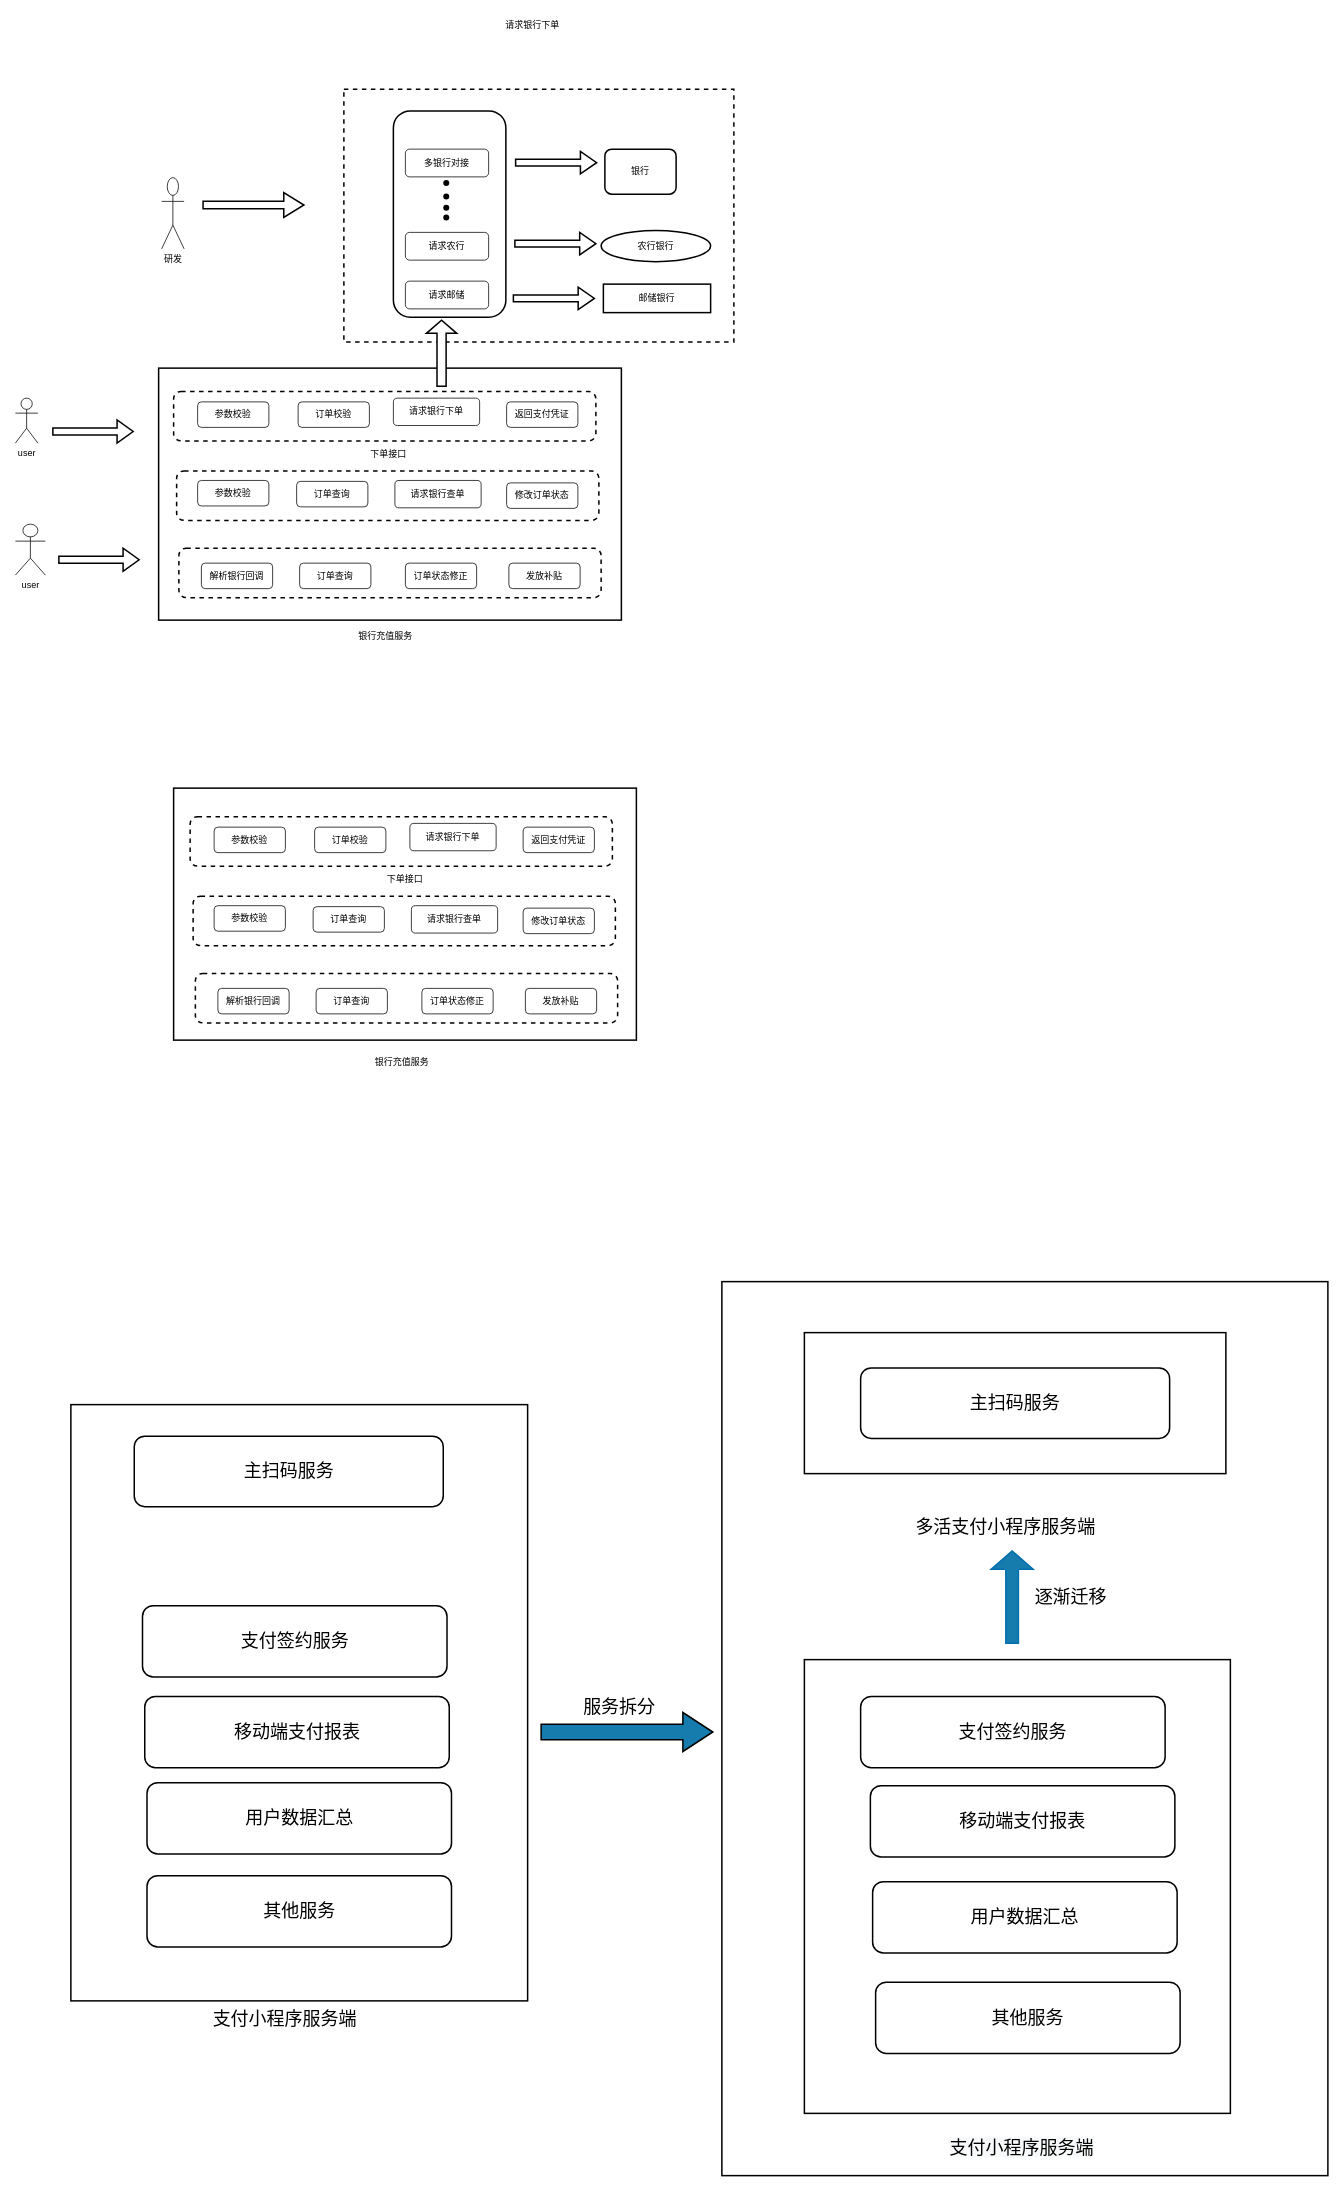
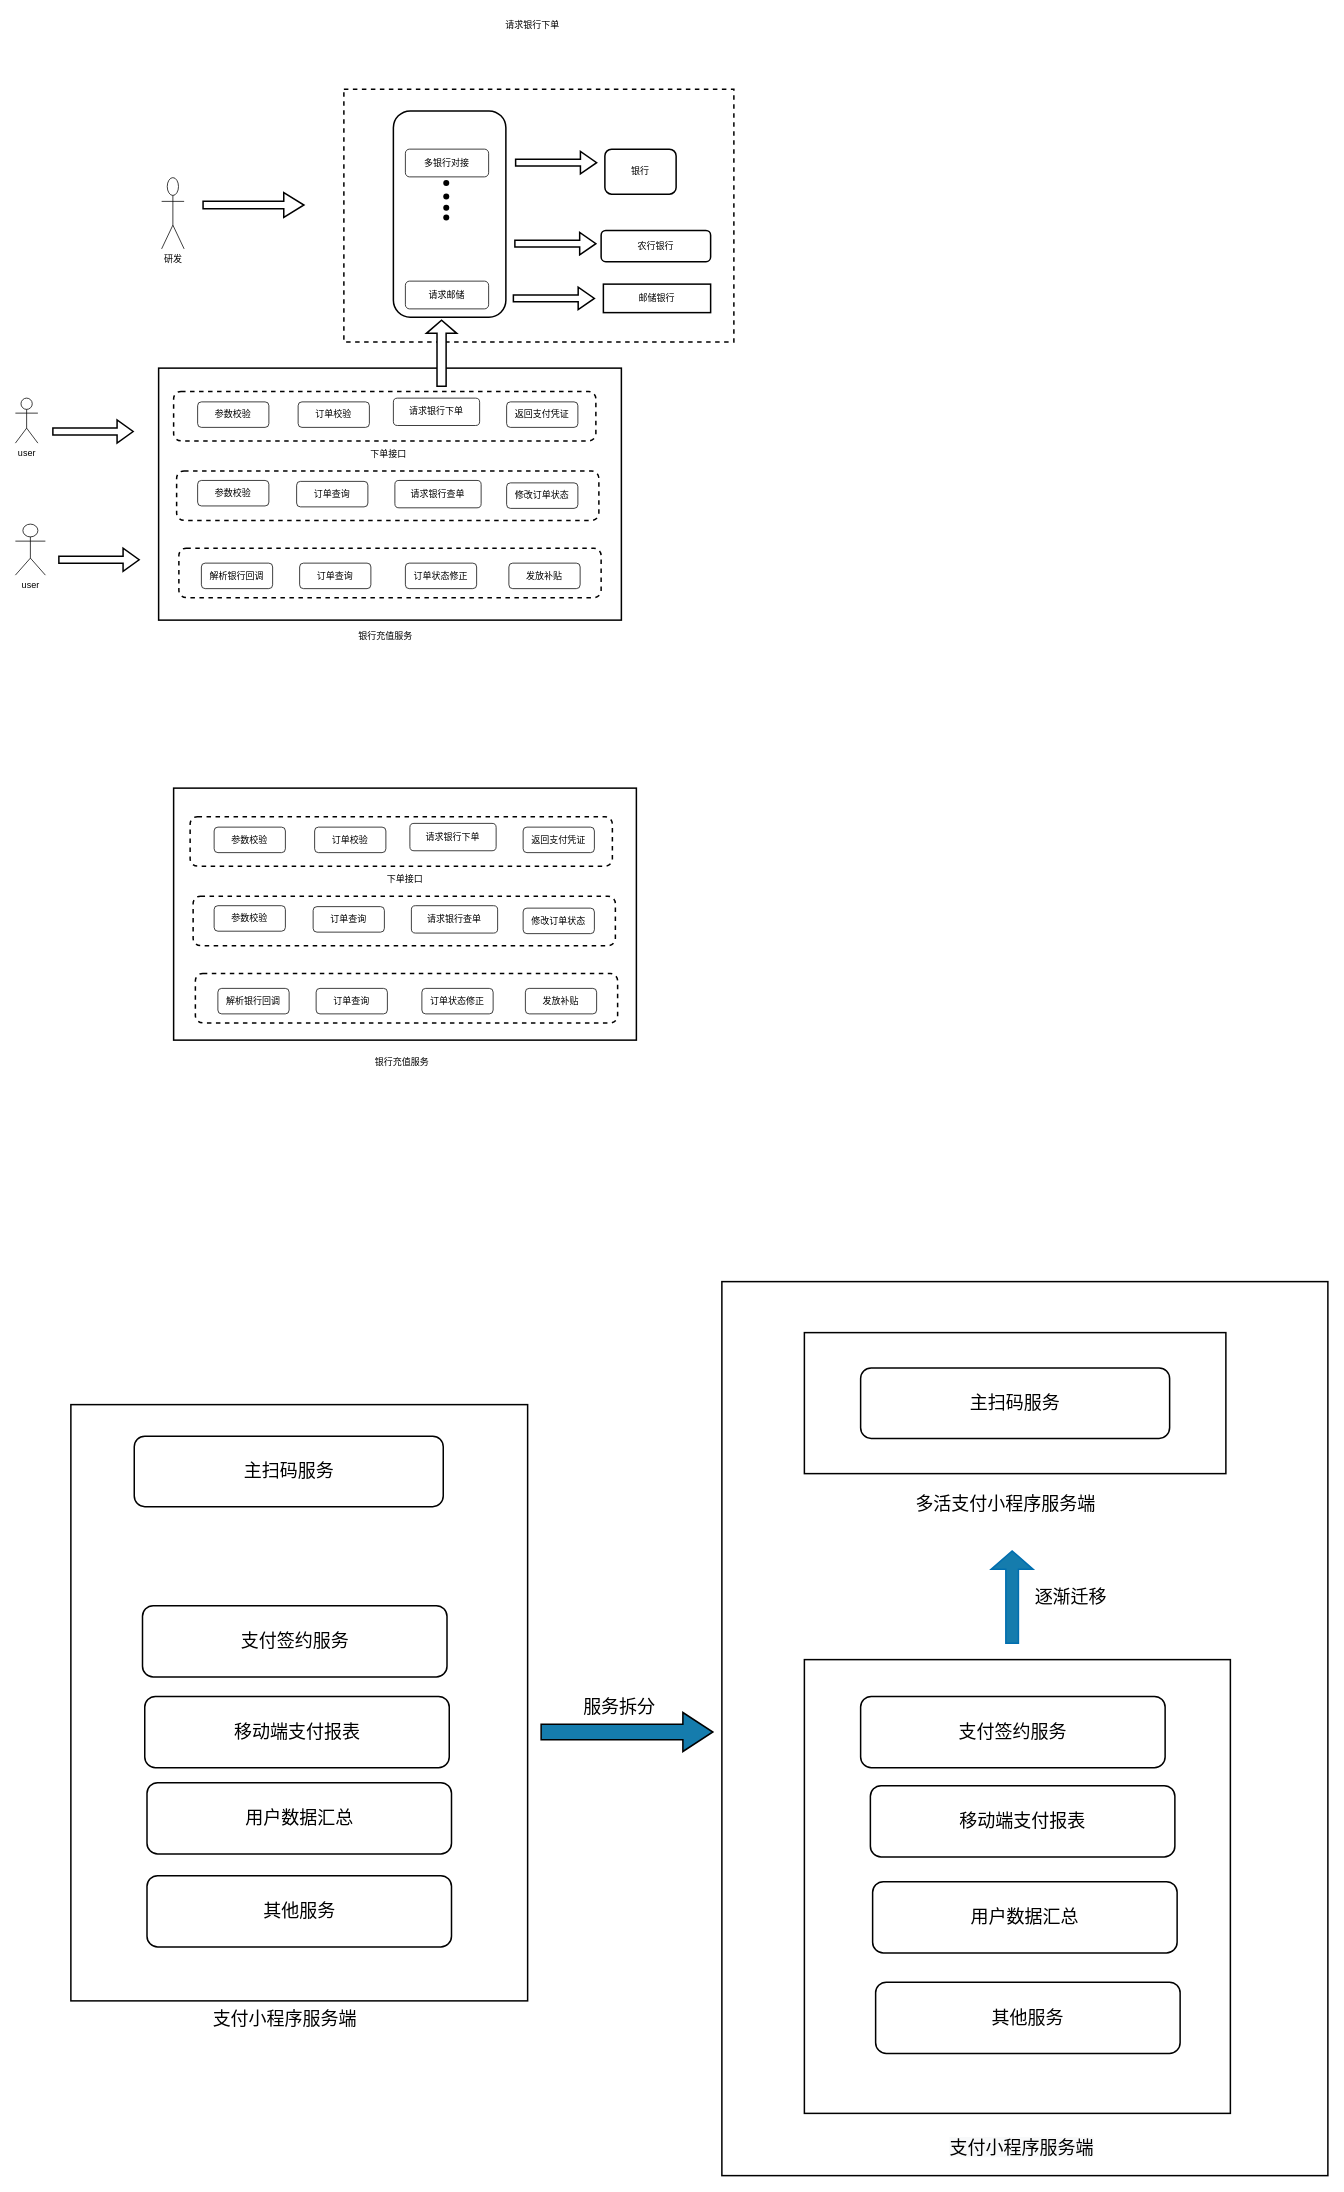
(447, 246) -> none
(656, 246) -> (656, 246)
(1005, 1526) -> (1005, 1504)
